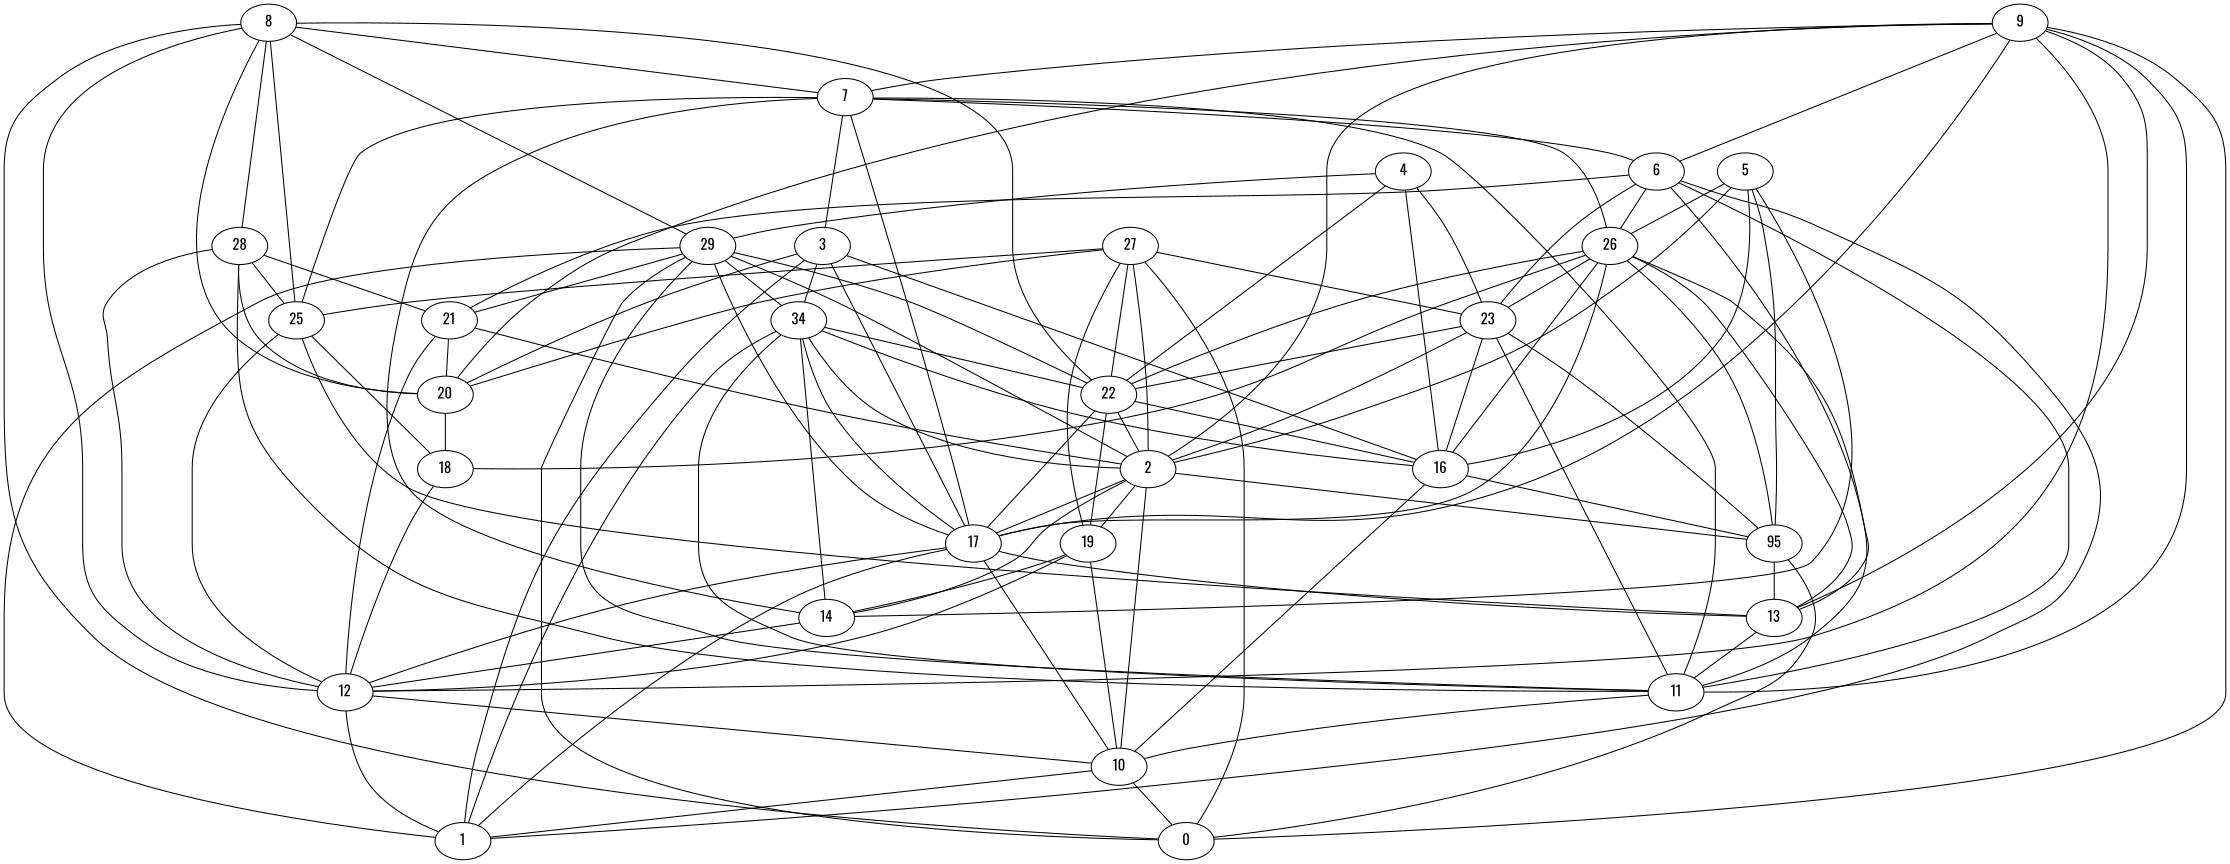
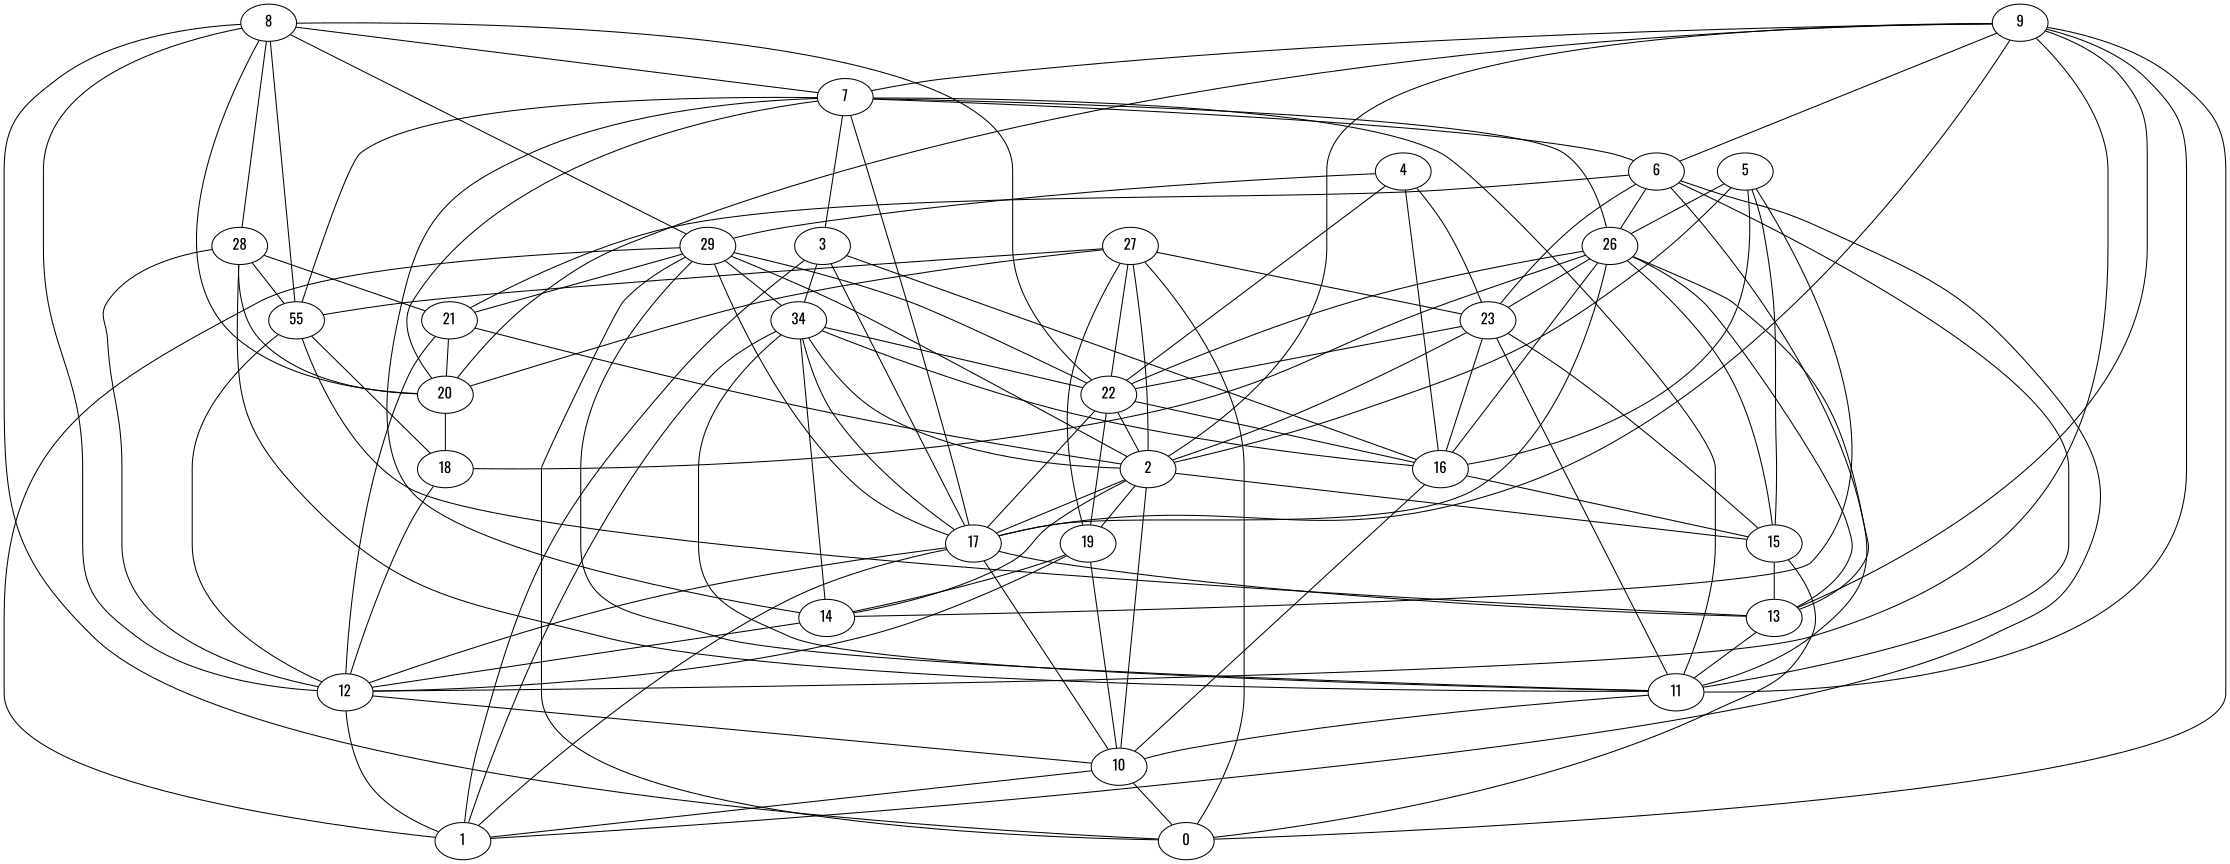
(629, 310) -> (555, 178)
(297, 320) -> (297, 320)
(1774, 544) -> (1774, 544)
